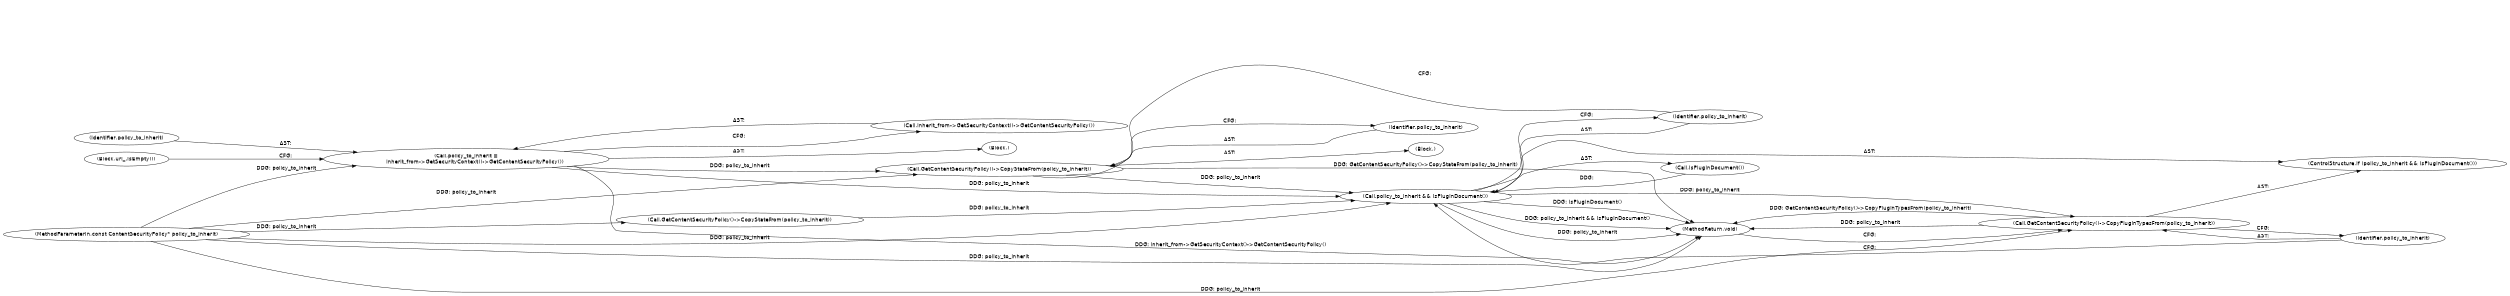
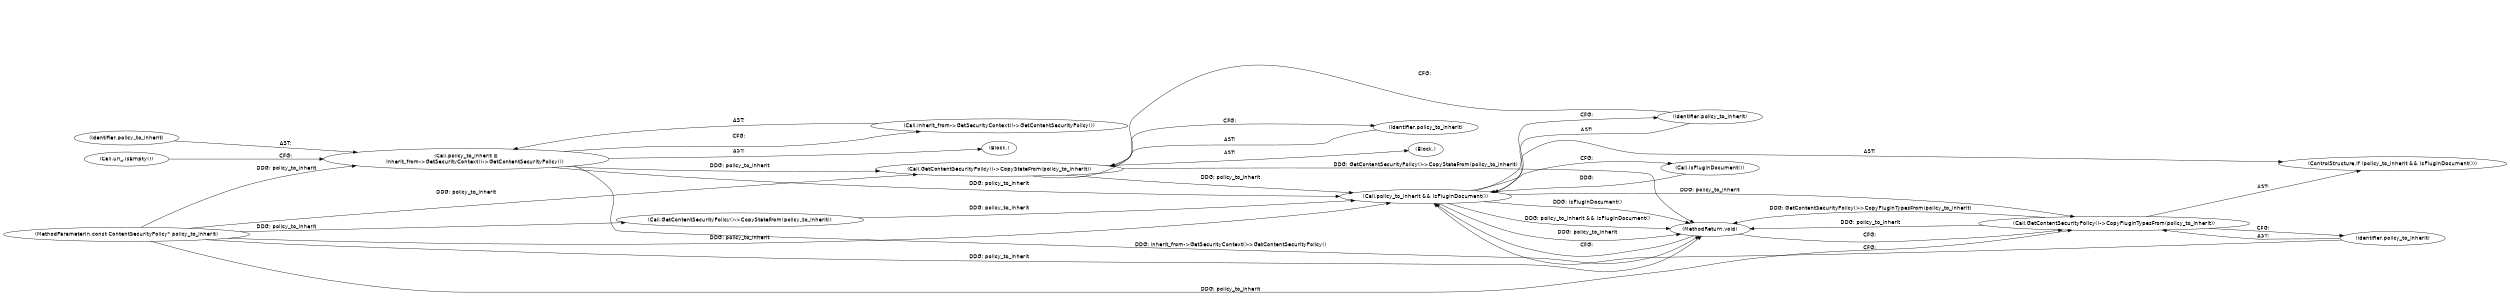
(1588, 158) -> (1588, 158)
(127, 159) -> (127, 159)
none -> (1562, 255)
